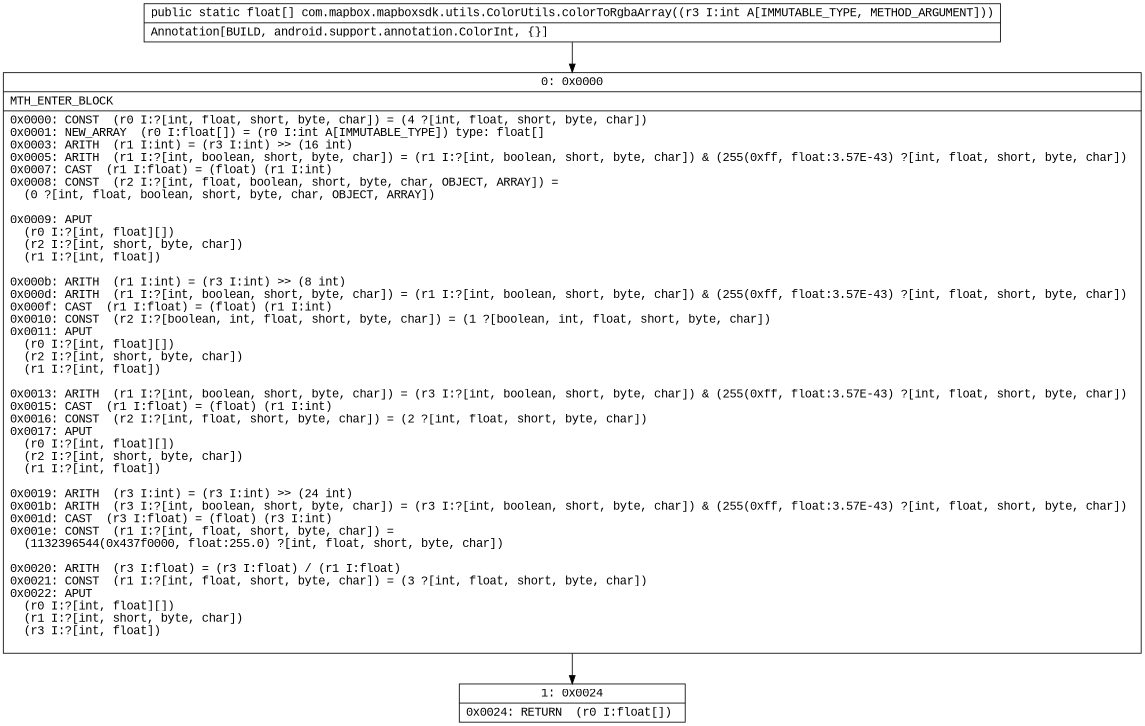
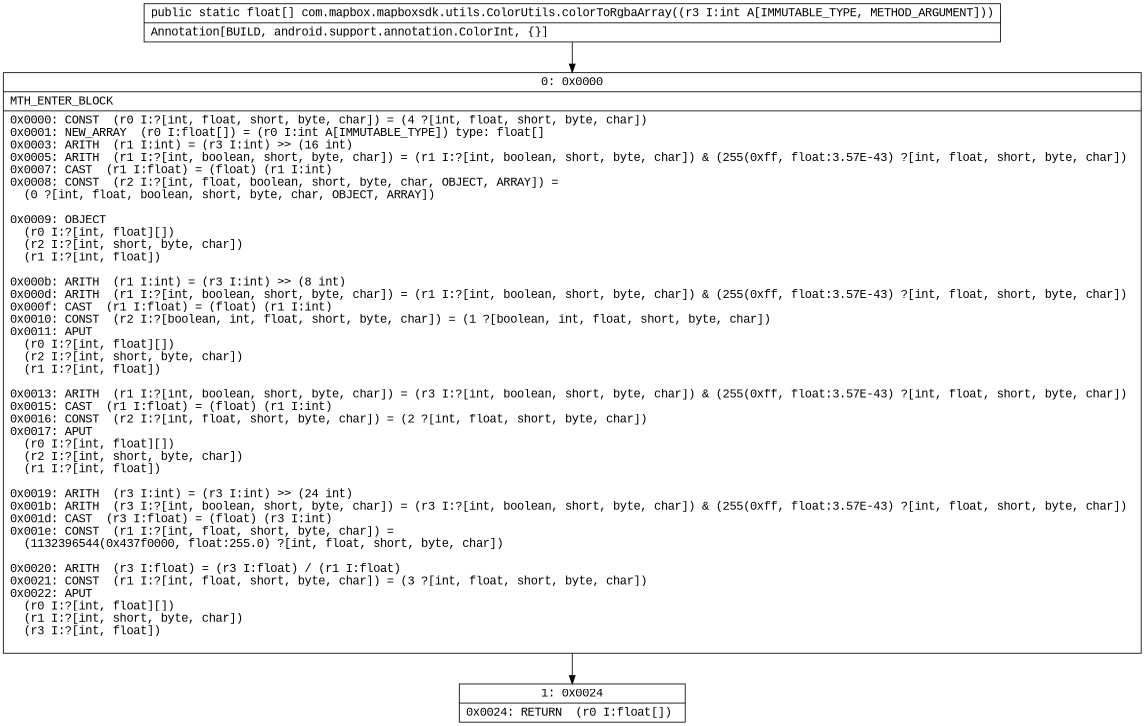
(58, 220) -> (65, 220)
